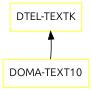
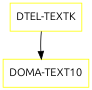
(51, 49) -> (41, 41)
